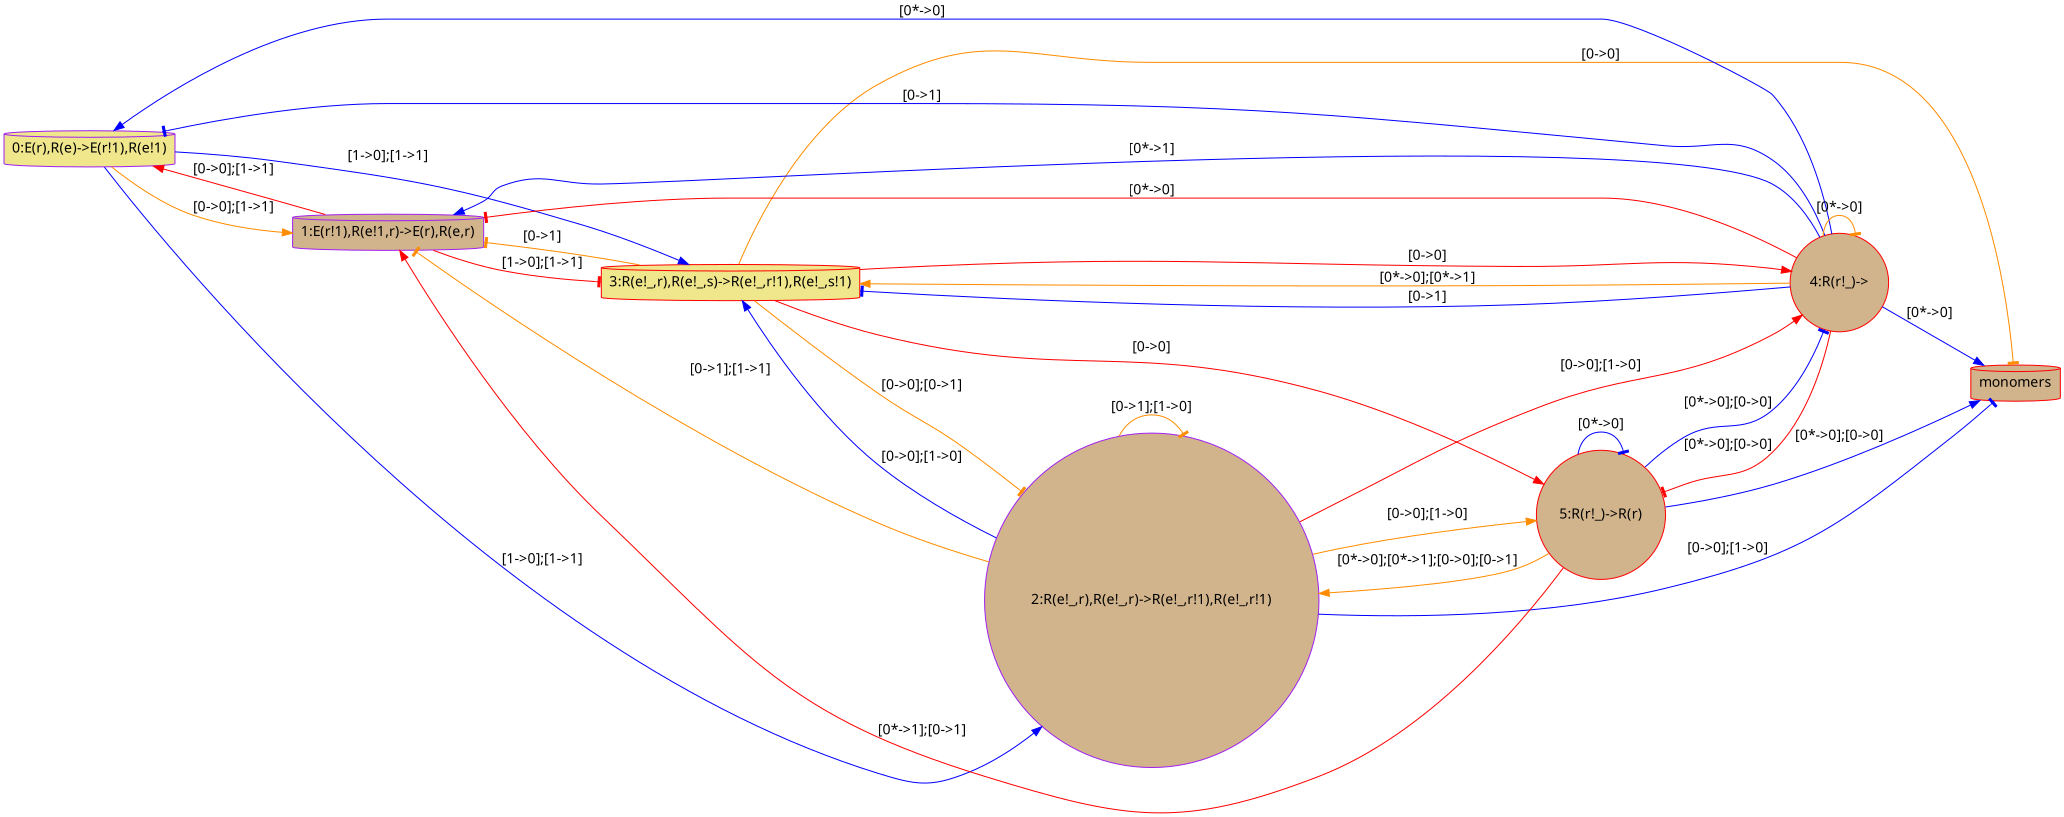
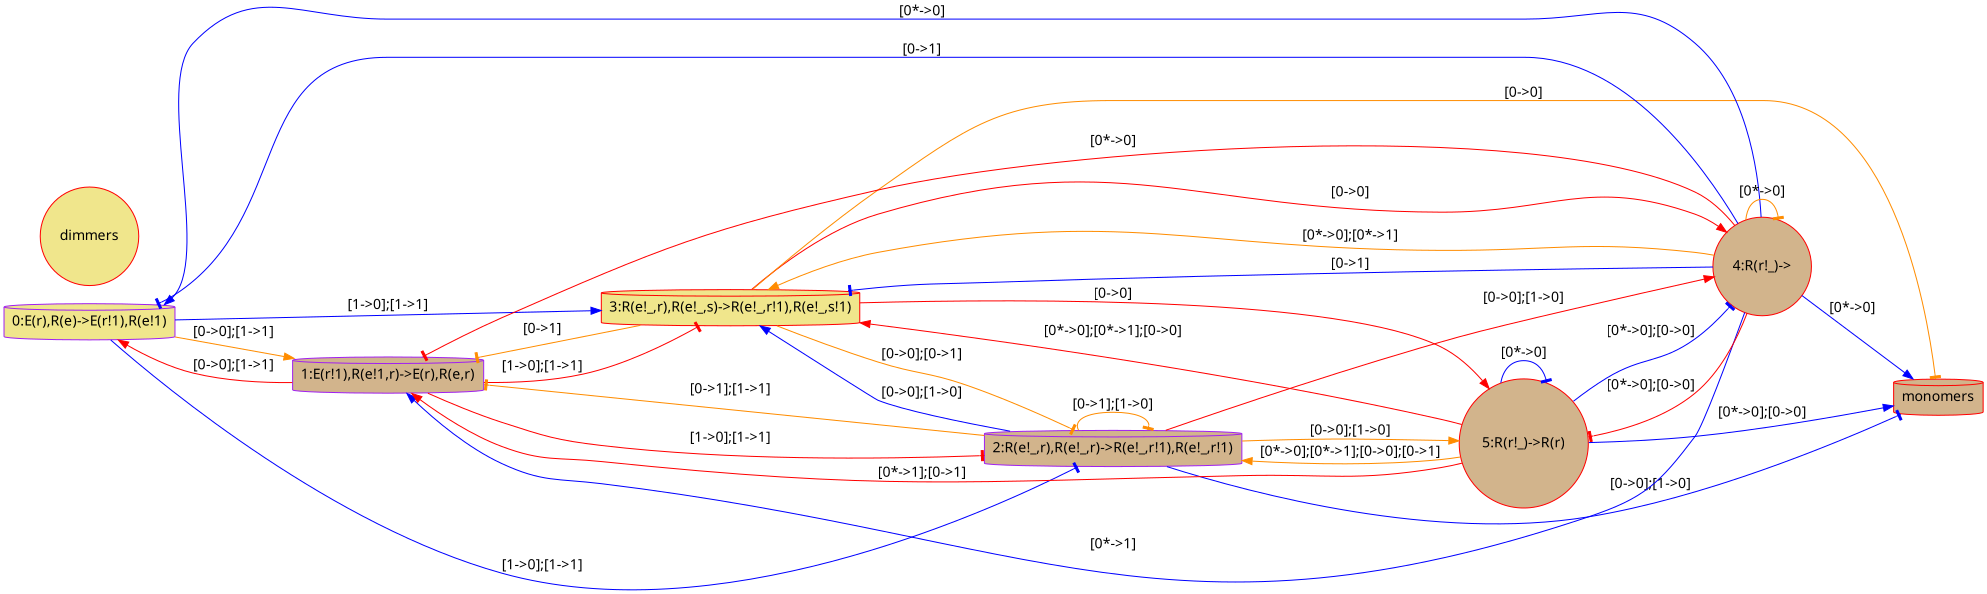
none -> (89, 236)
none -> (1167, 367)
none -> (699, 454)
(517, 577) -> (568, 585)
(1152, 600) -> (1113, 448)
